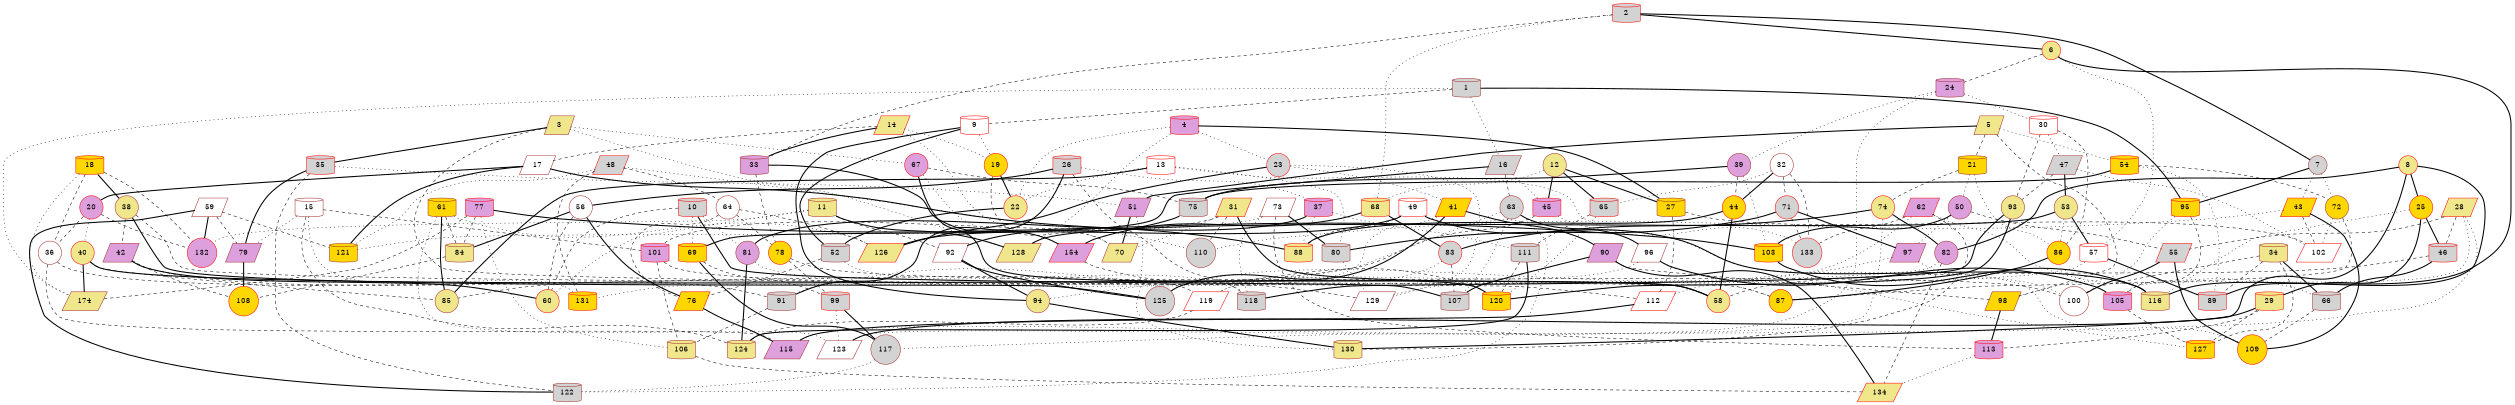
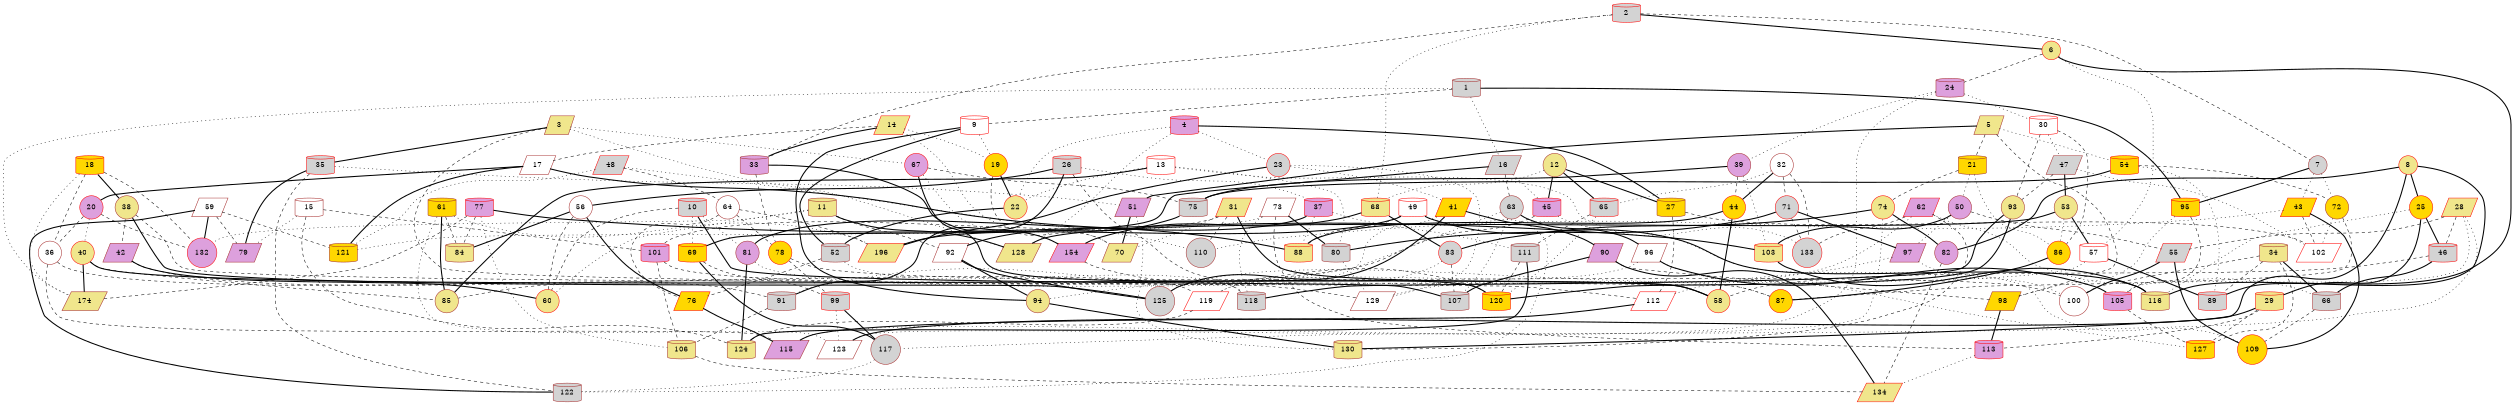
(1989, 31) -> (1989, 31)
(881, 253) -> (881, 253)
(1769, 253) -> (1769, 253)
(244, 301) -> none
(583, 301) -> none
